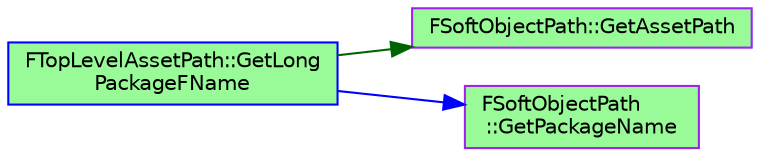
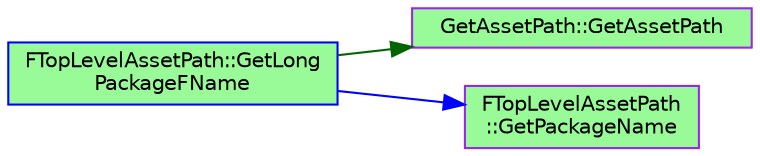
(582, 28) -> (582, 28)
(582, 117) -> (582, 117)
